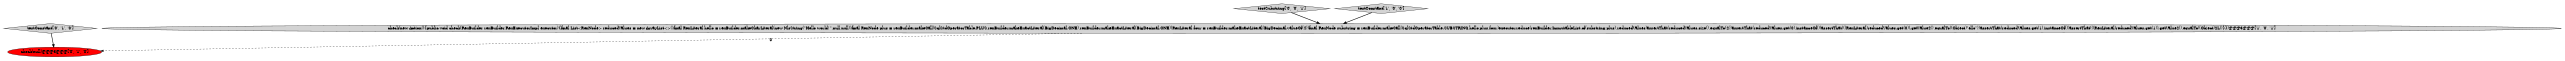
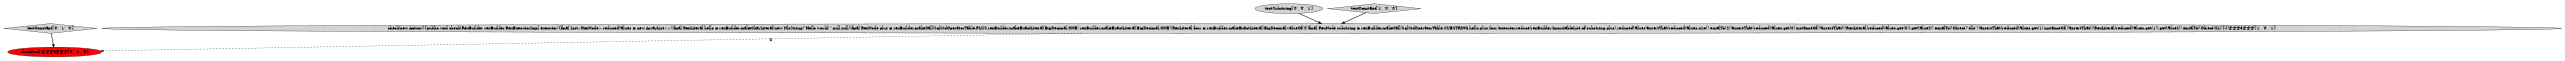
(1282, 9) -> (1289, 9)
